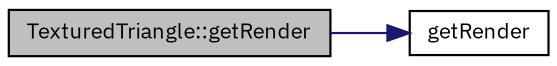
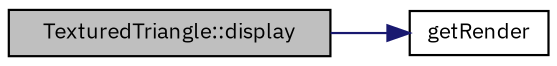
(170, 33) -> (170, 33)
